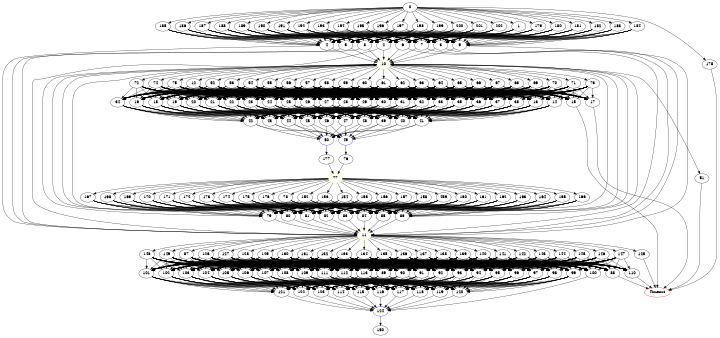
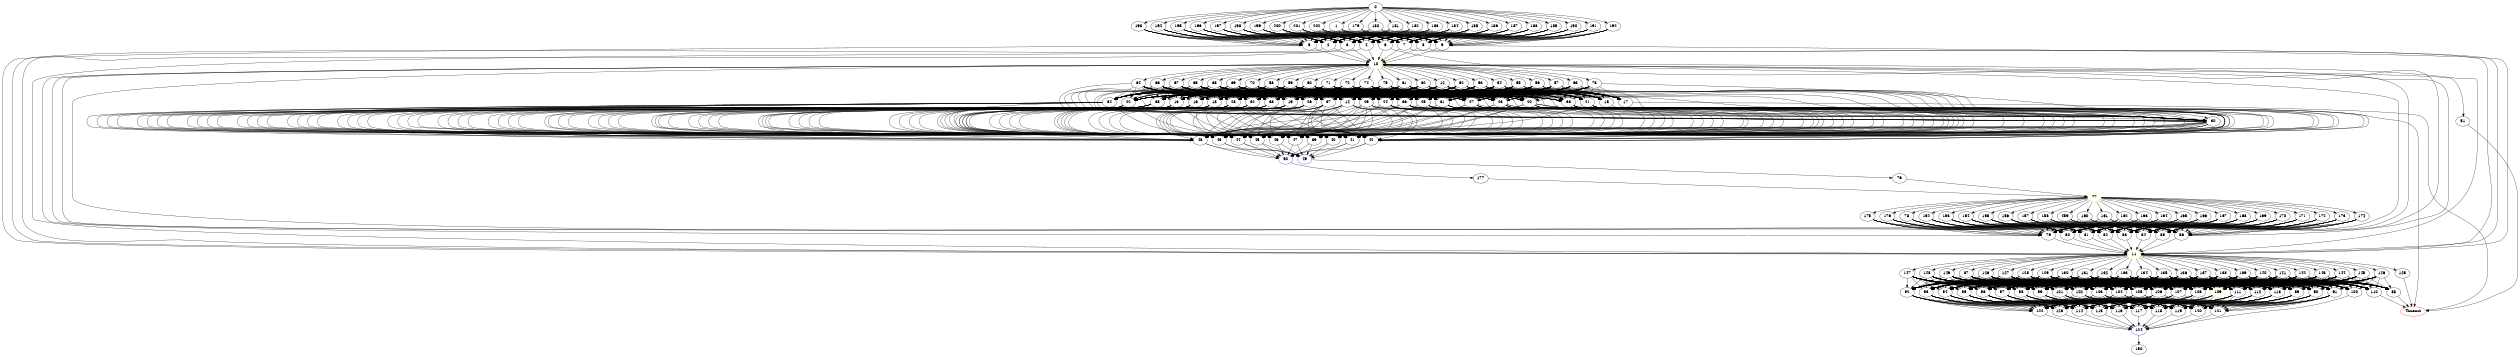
(710, 64) -> none
(404, 112) -> (1889, 113)
(305, 273) -> (2218, 292)
